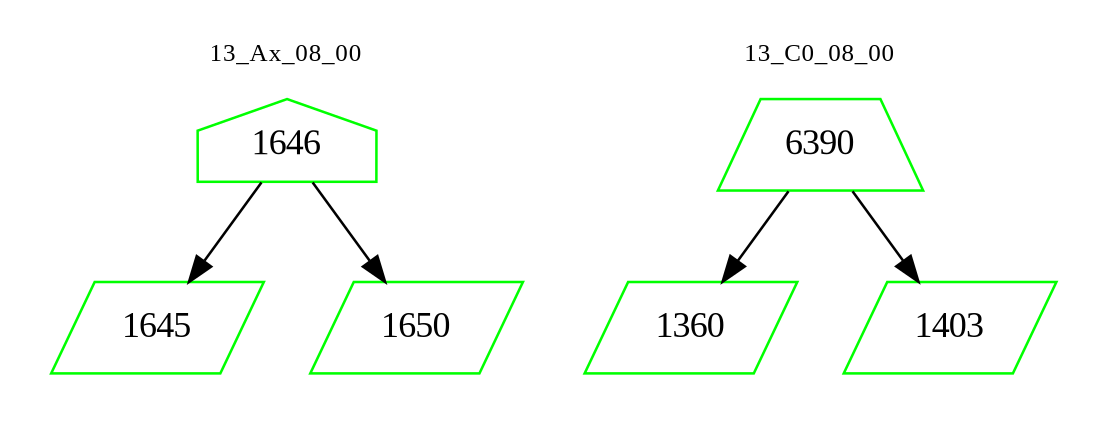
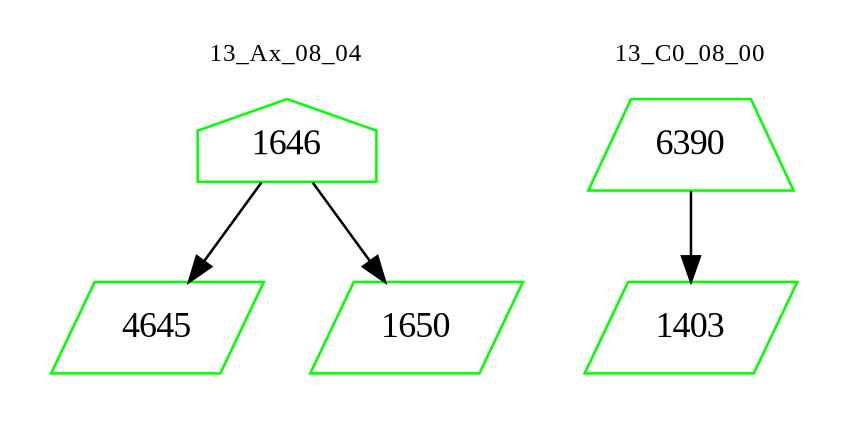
(287, 55) -> (287, 55)
(157, 328) -> (157, 328)
(691, 328) -> none
